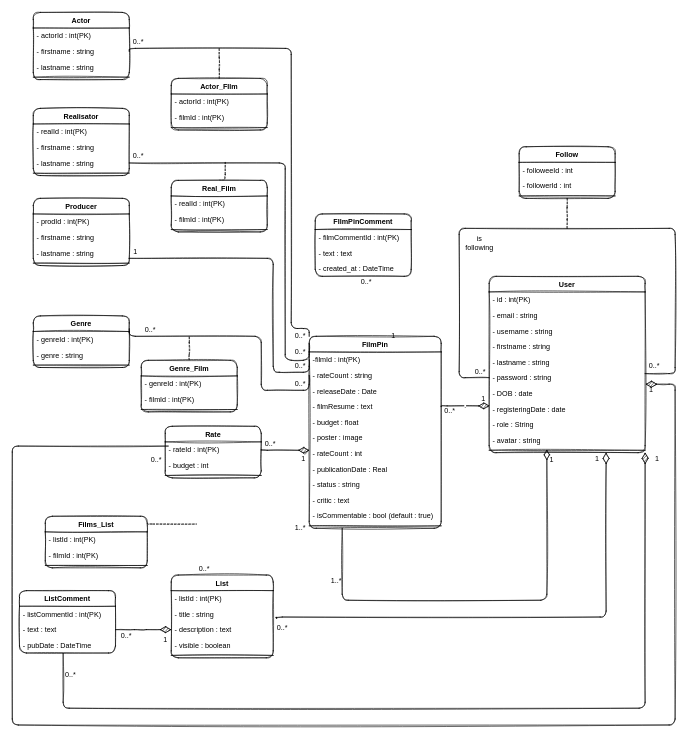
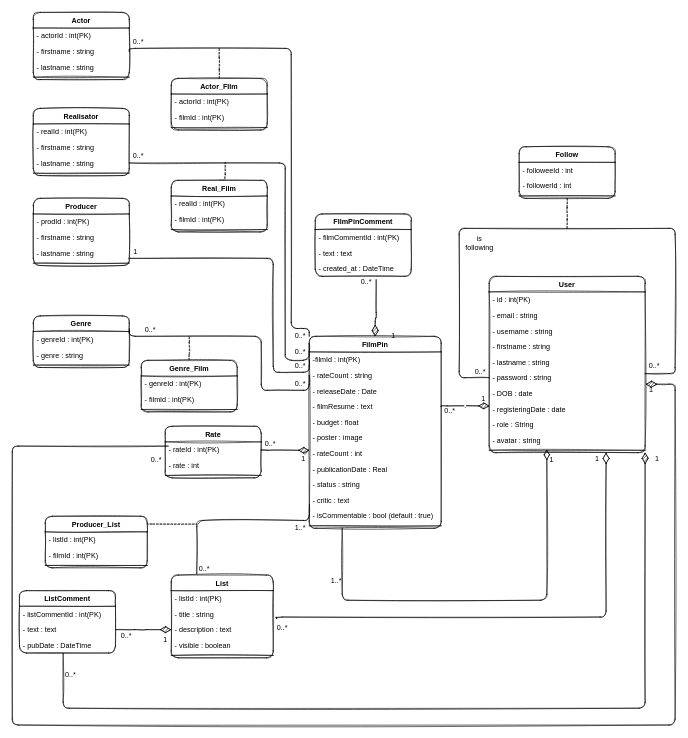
none -> (376, 308)
(192, 466) -> (188, 466)
none -> (229, 521)
(96, 524) -> (96, 524)
